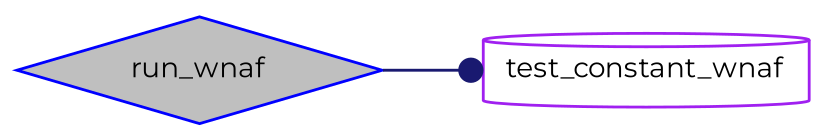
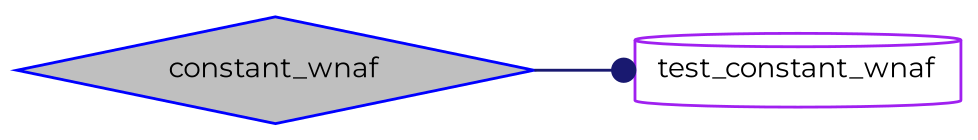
(199, 70) -> (275, 70)
